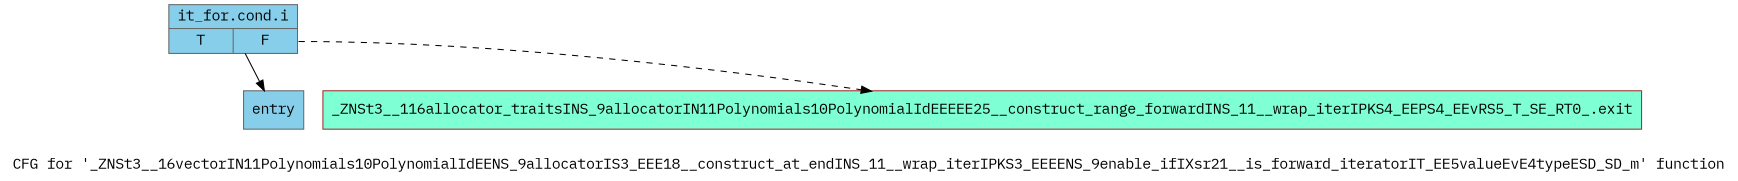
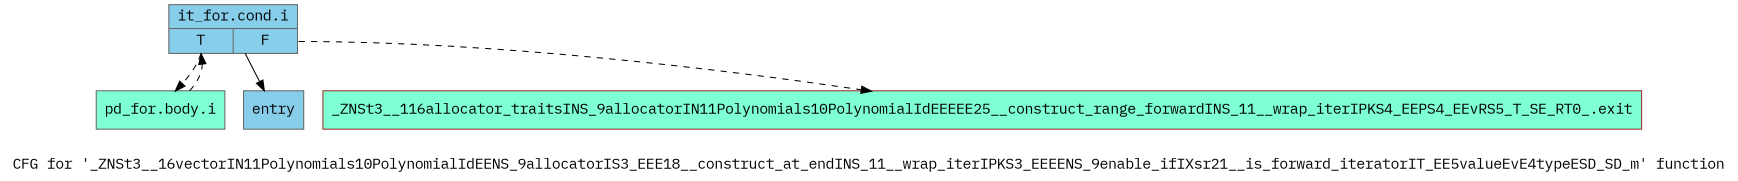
none -> (161, 110)
